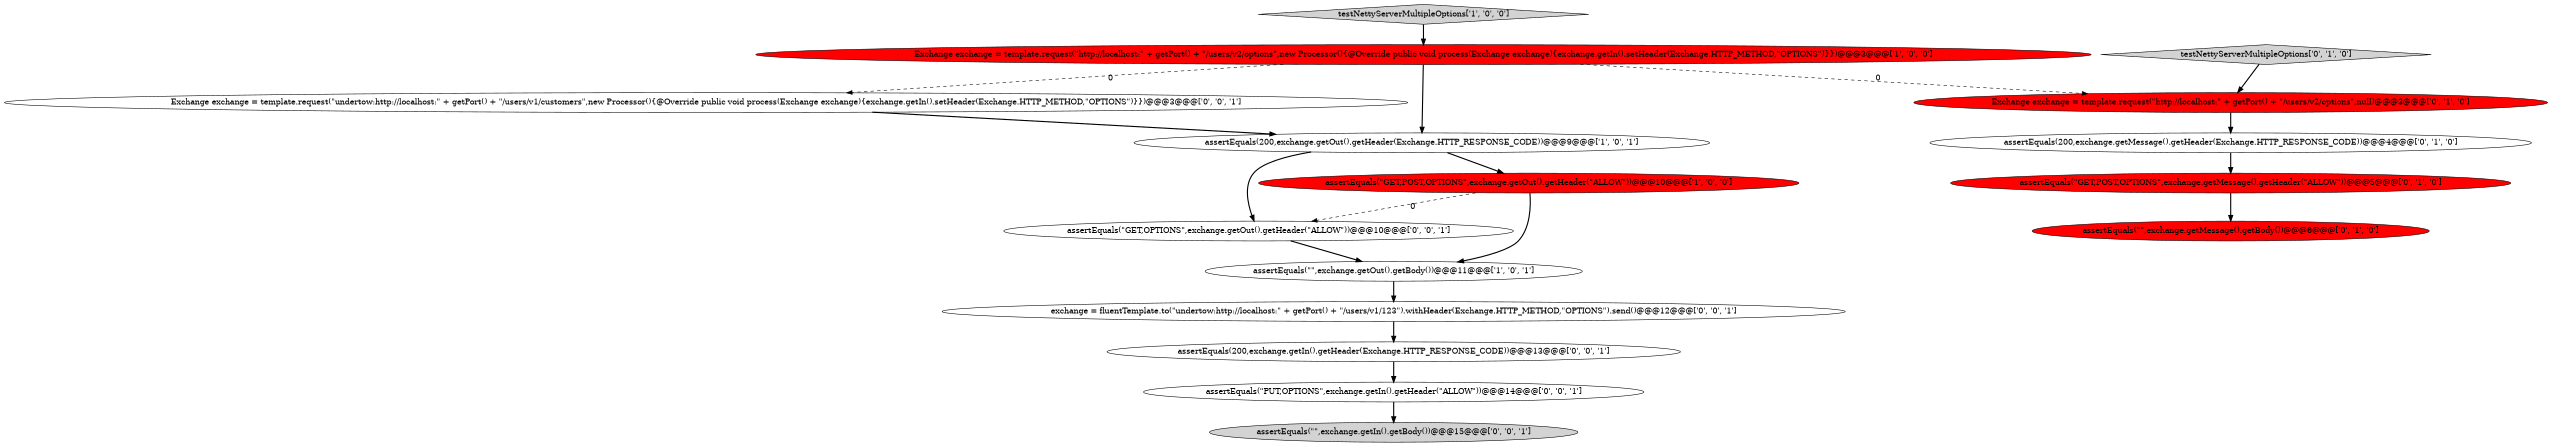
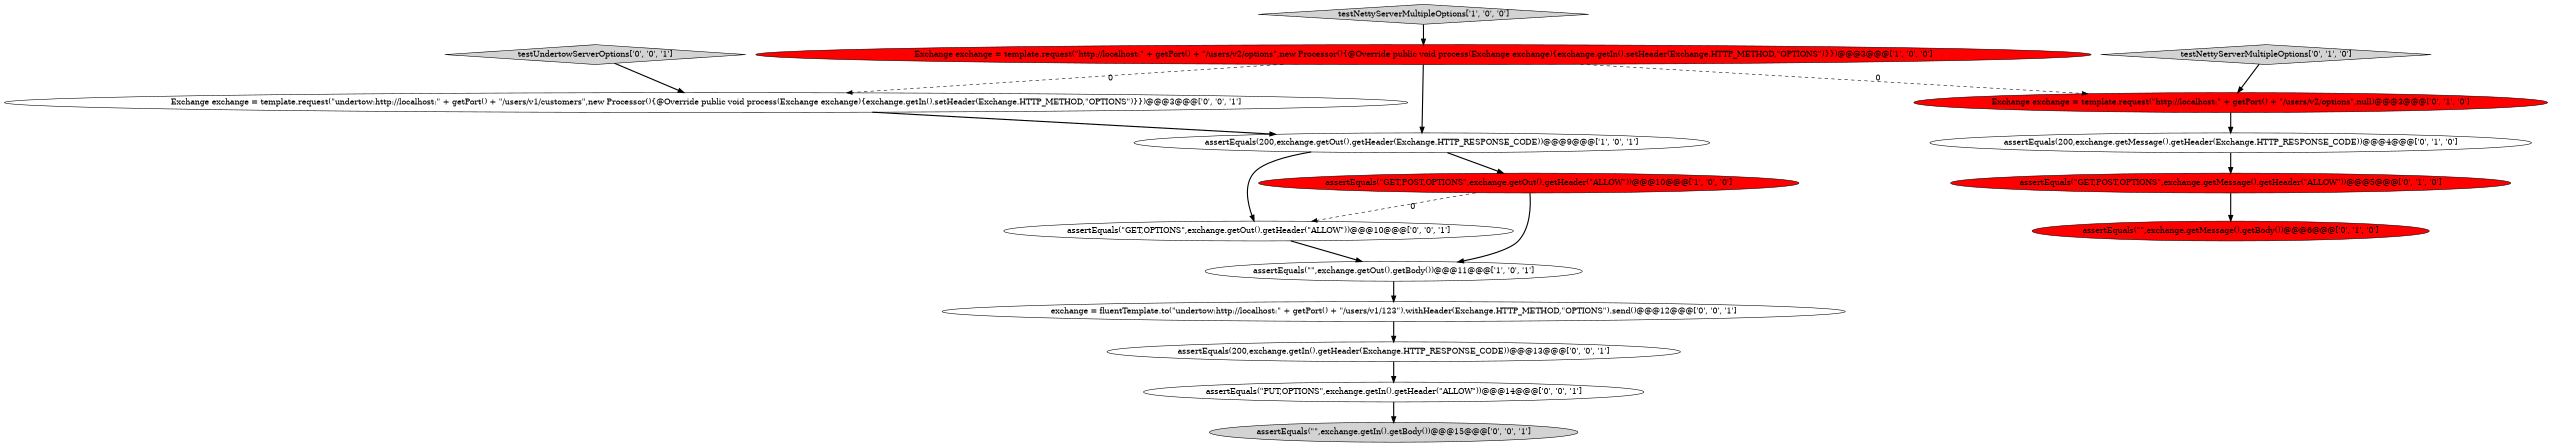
none -> (595, 55)
